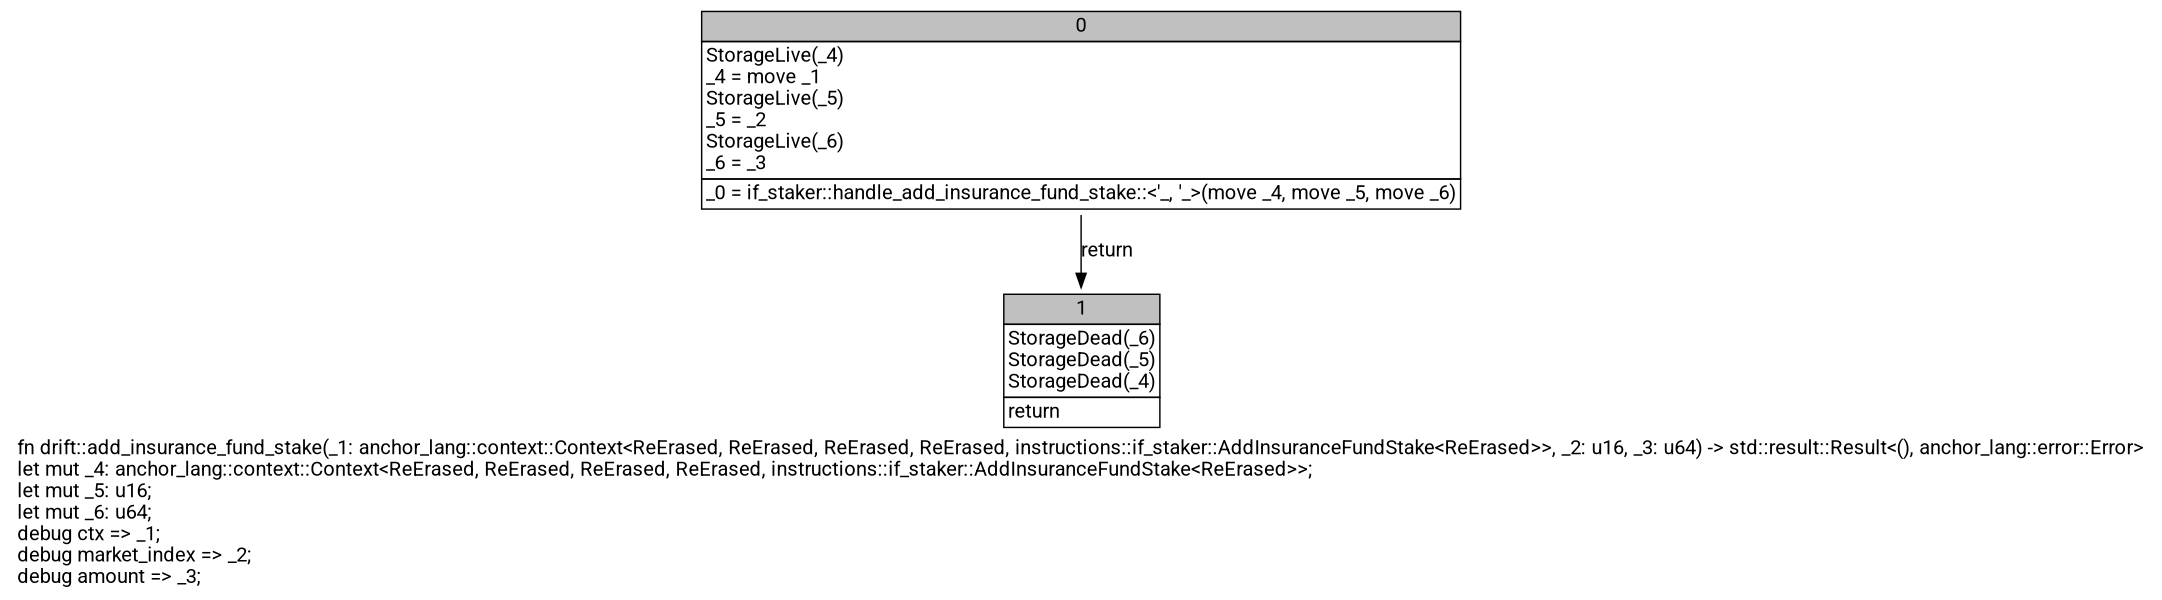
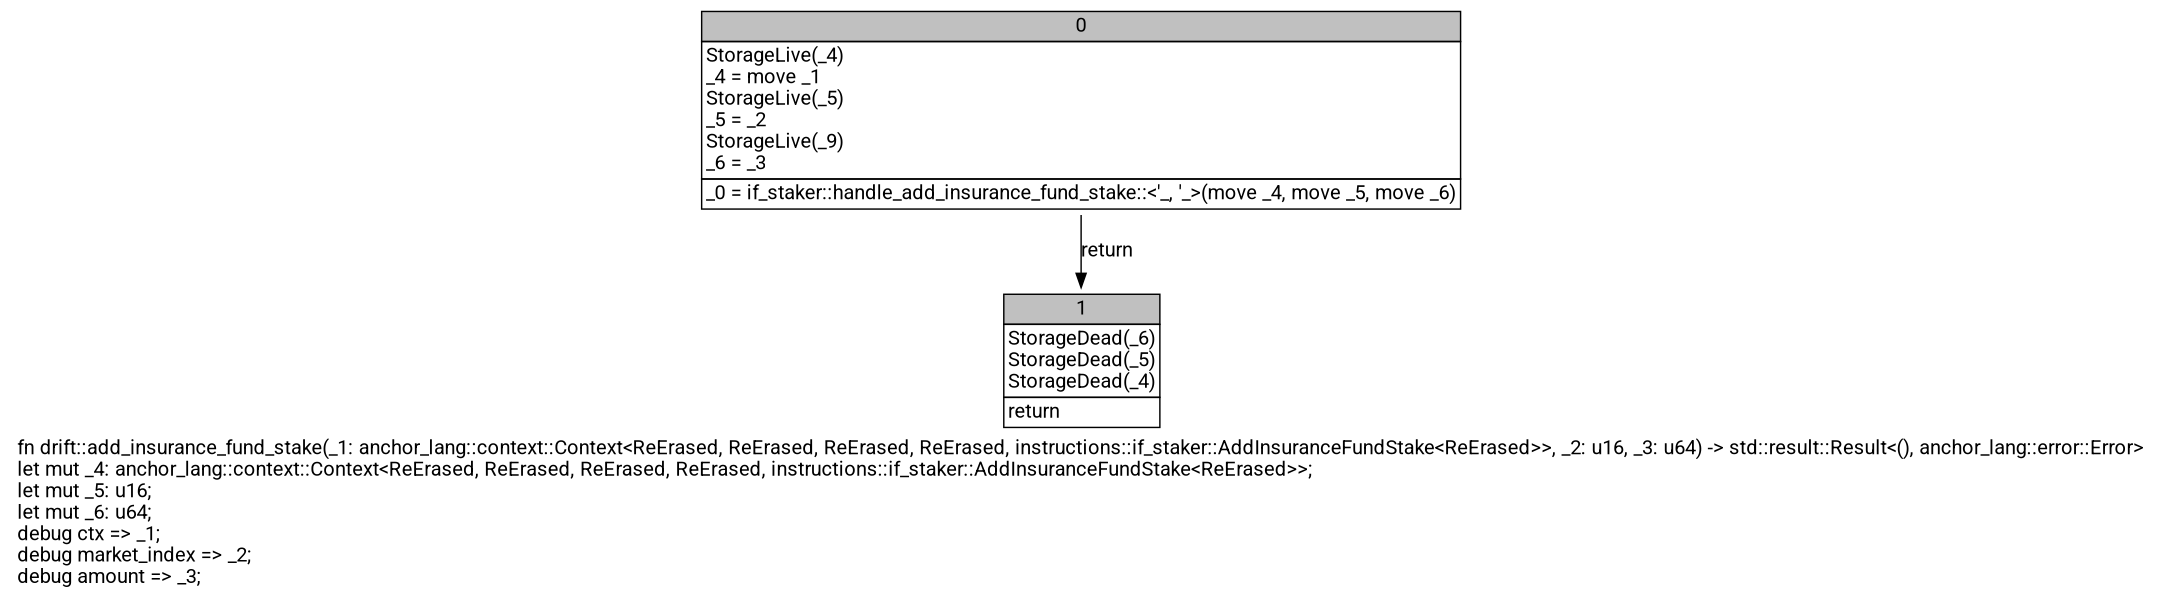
(775, 142) -> (775, 142)
